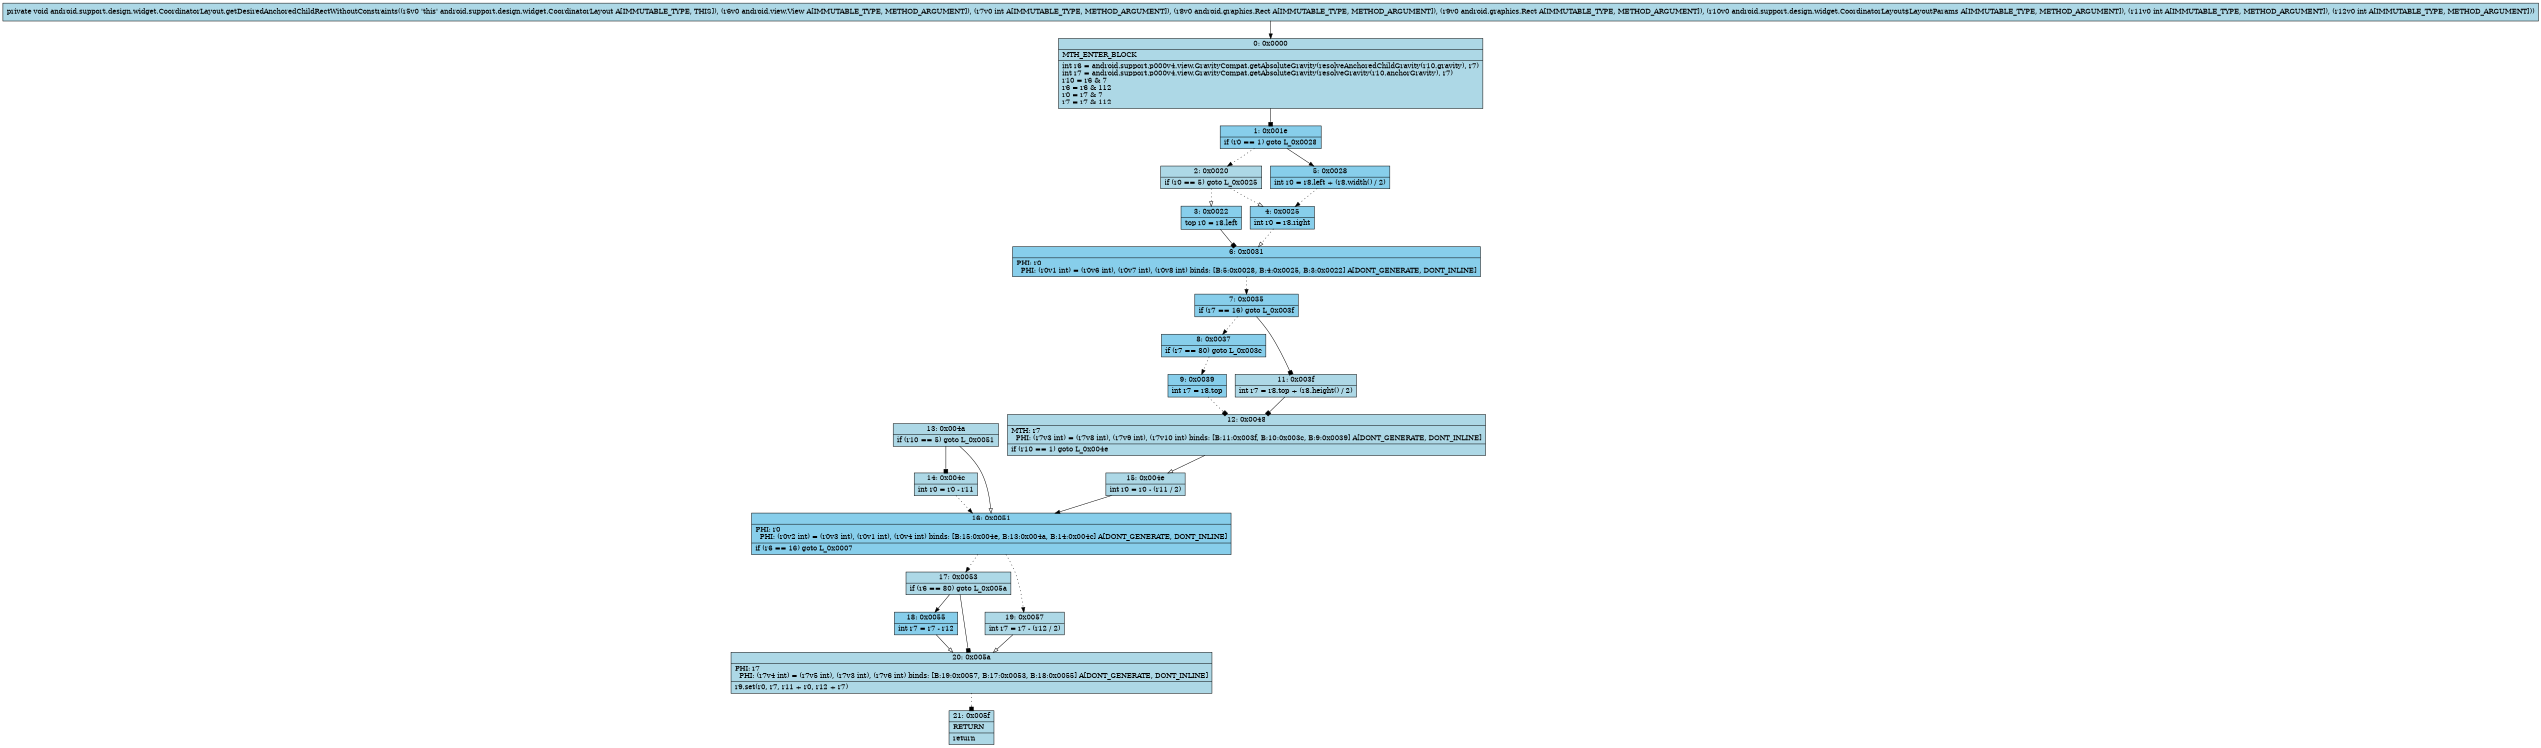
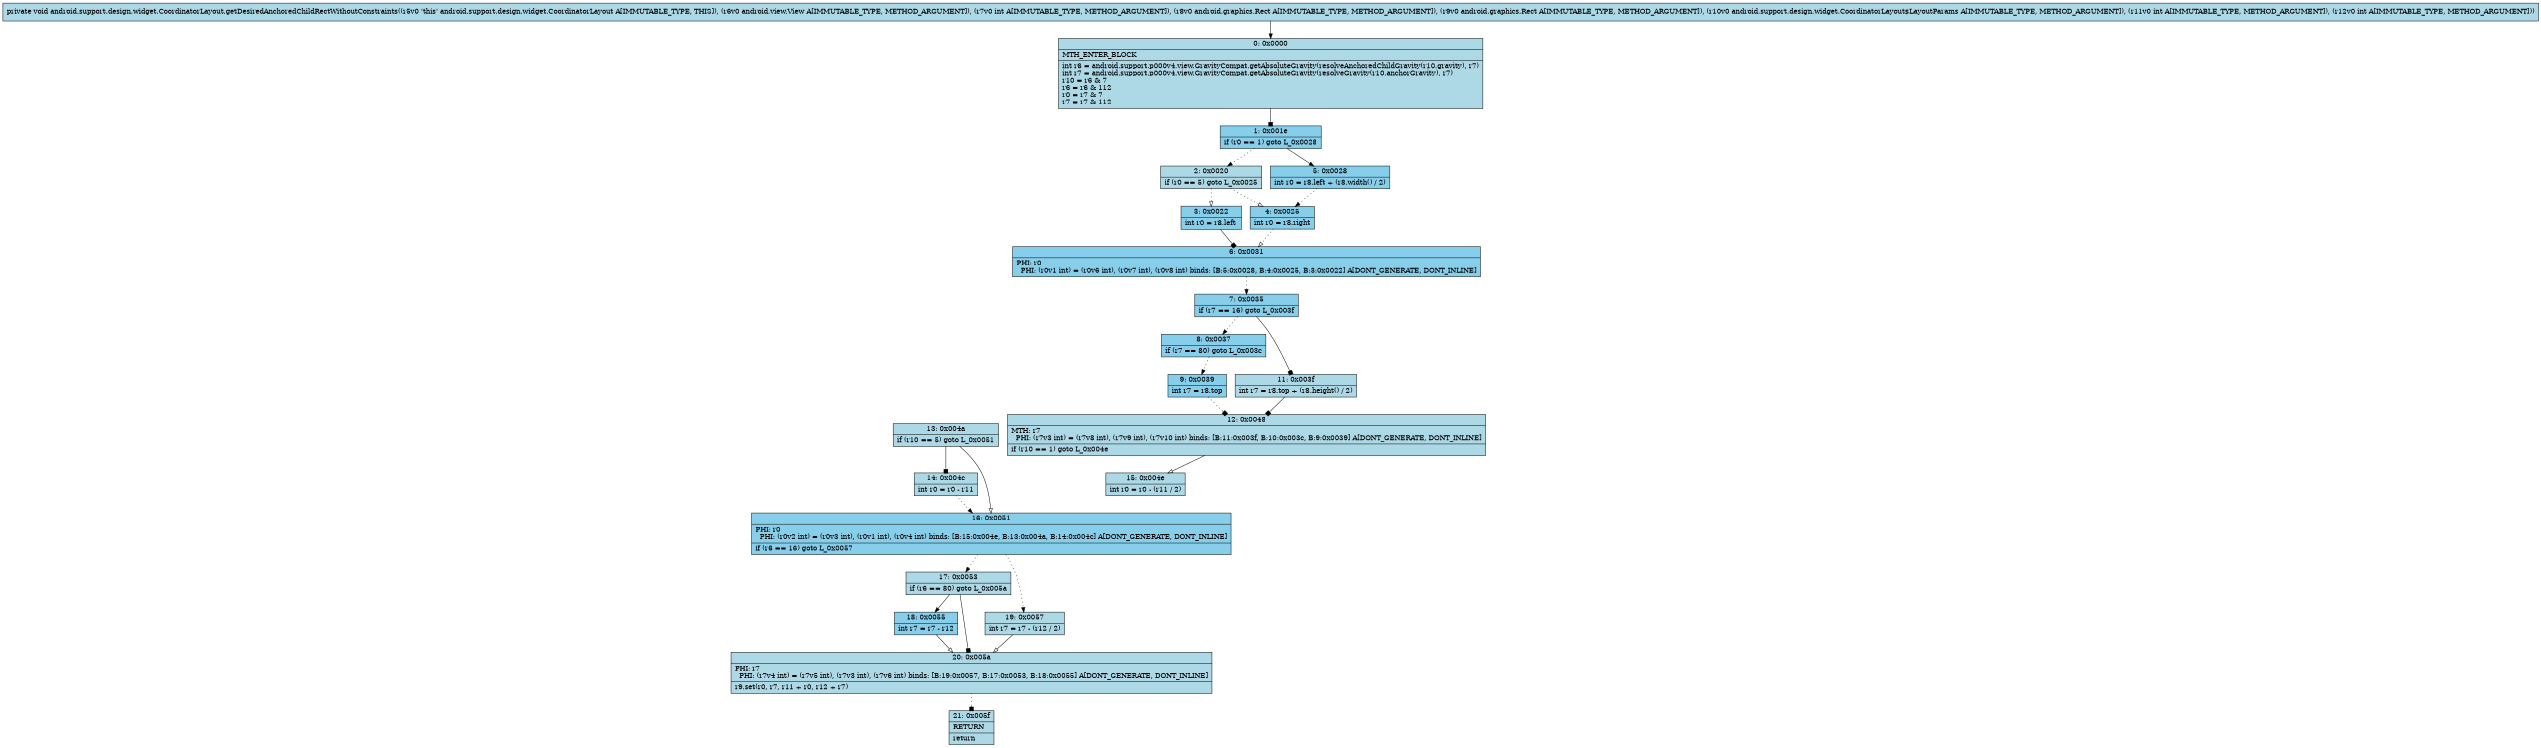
(1211, 223) -> (1211, 223)
(1086, 504) -> none
(804, 549) -> (804, 549)
